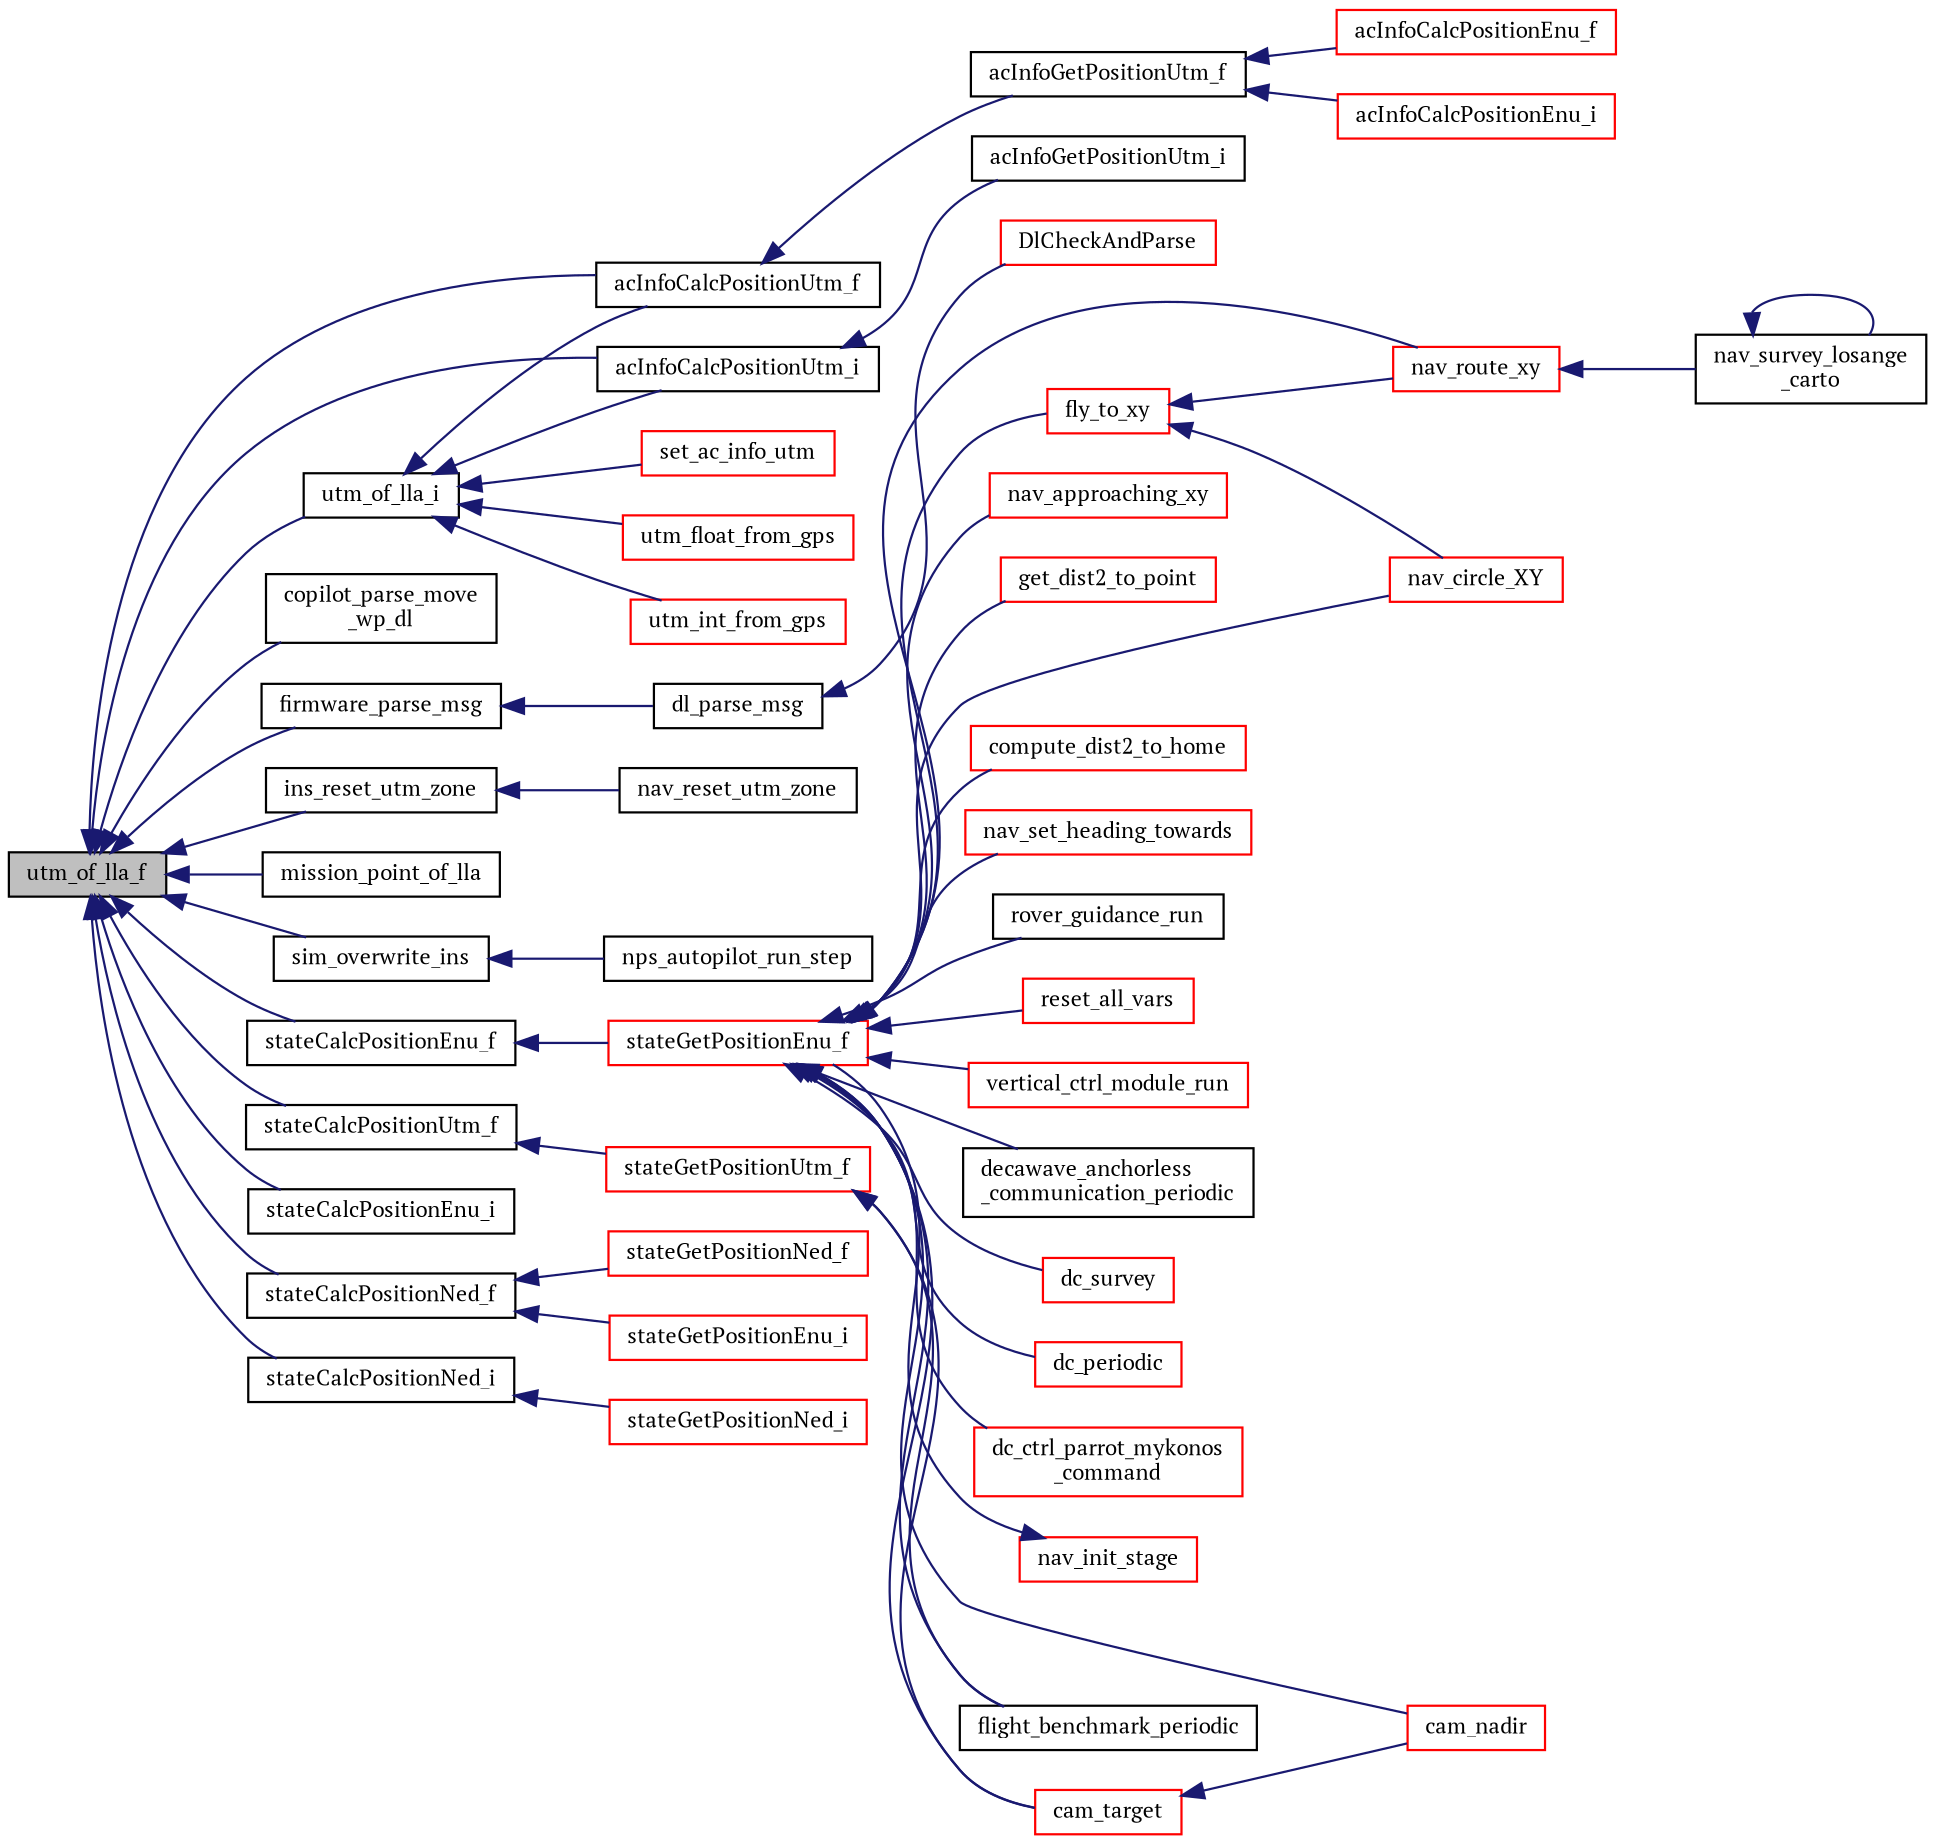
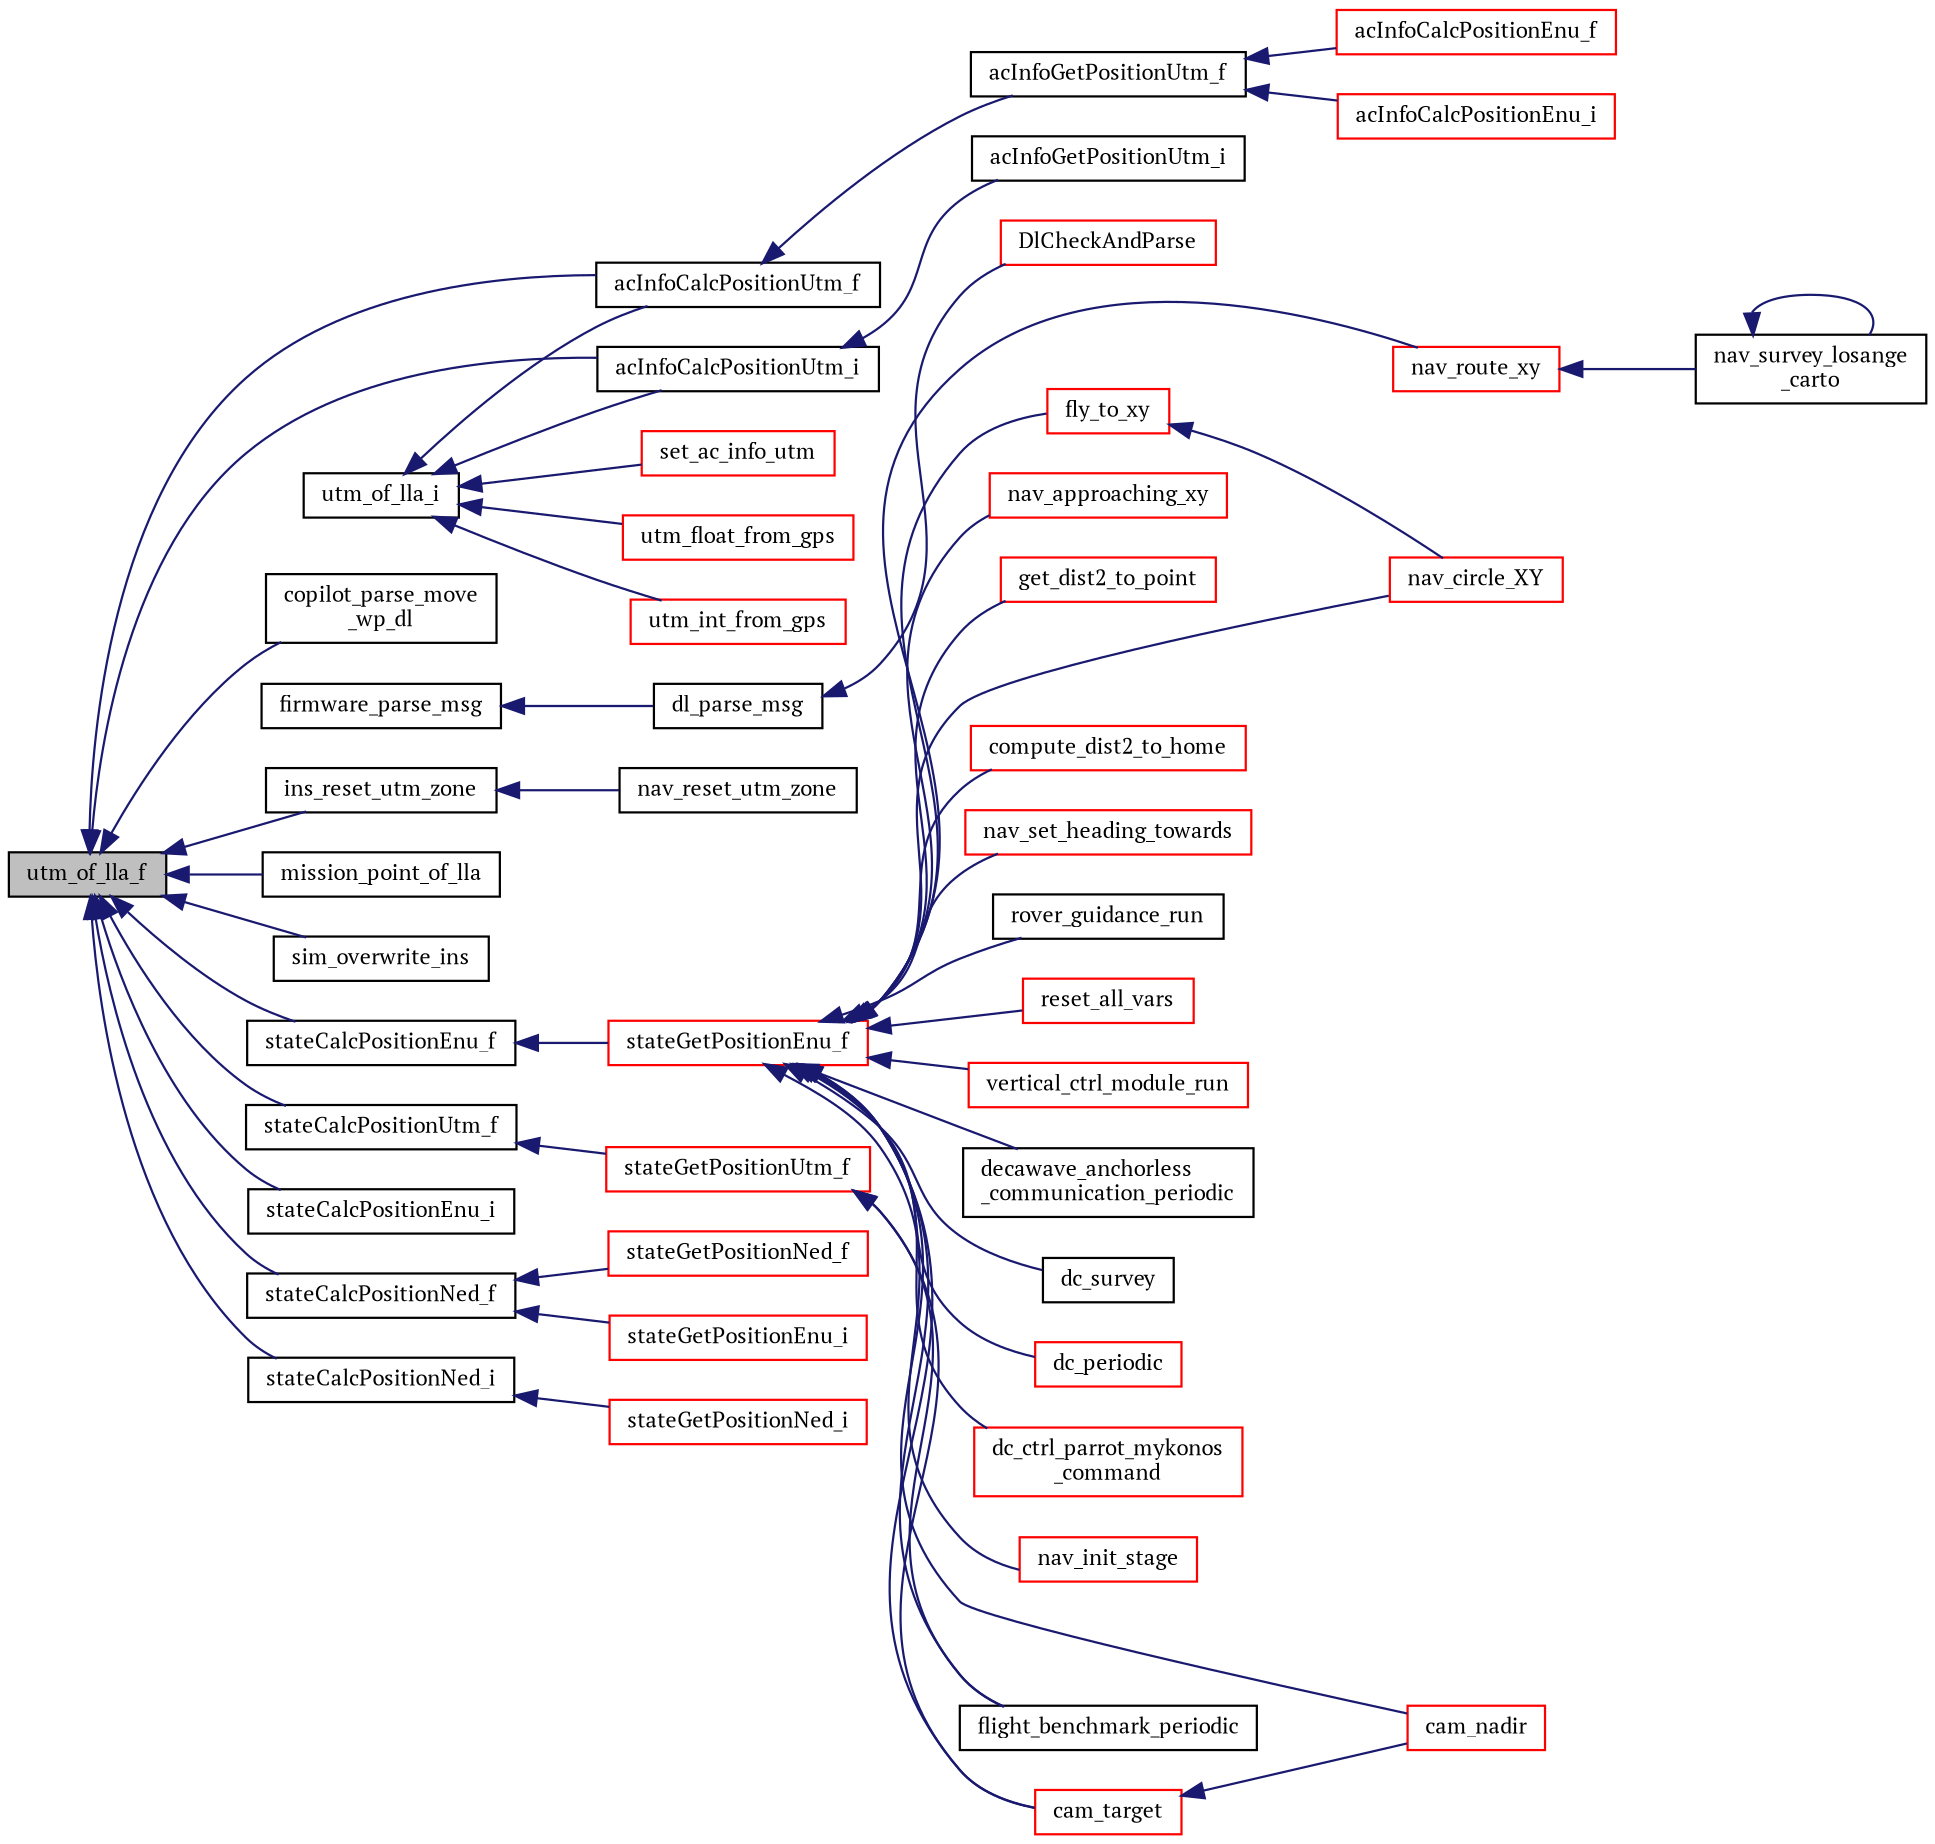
(1293, 390) -> none
(172, 652) -> none
(206, 773) -> none
(738, 959) -> none
(1108, 1280) -> (1108, 1280)
(913, 1309) -> (916, 1319)
